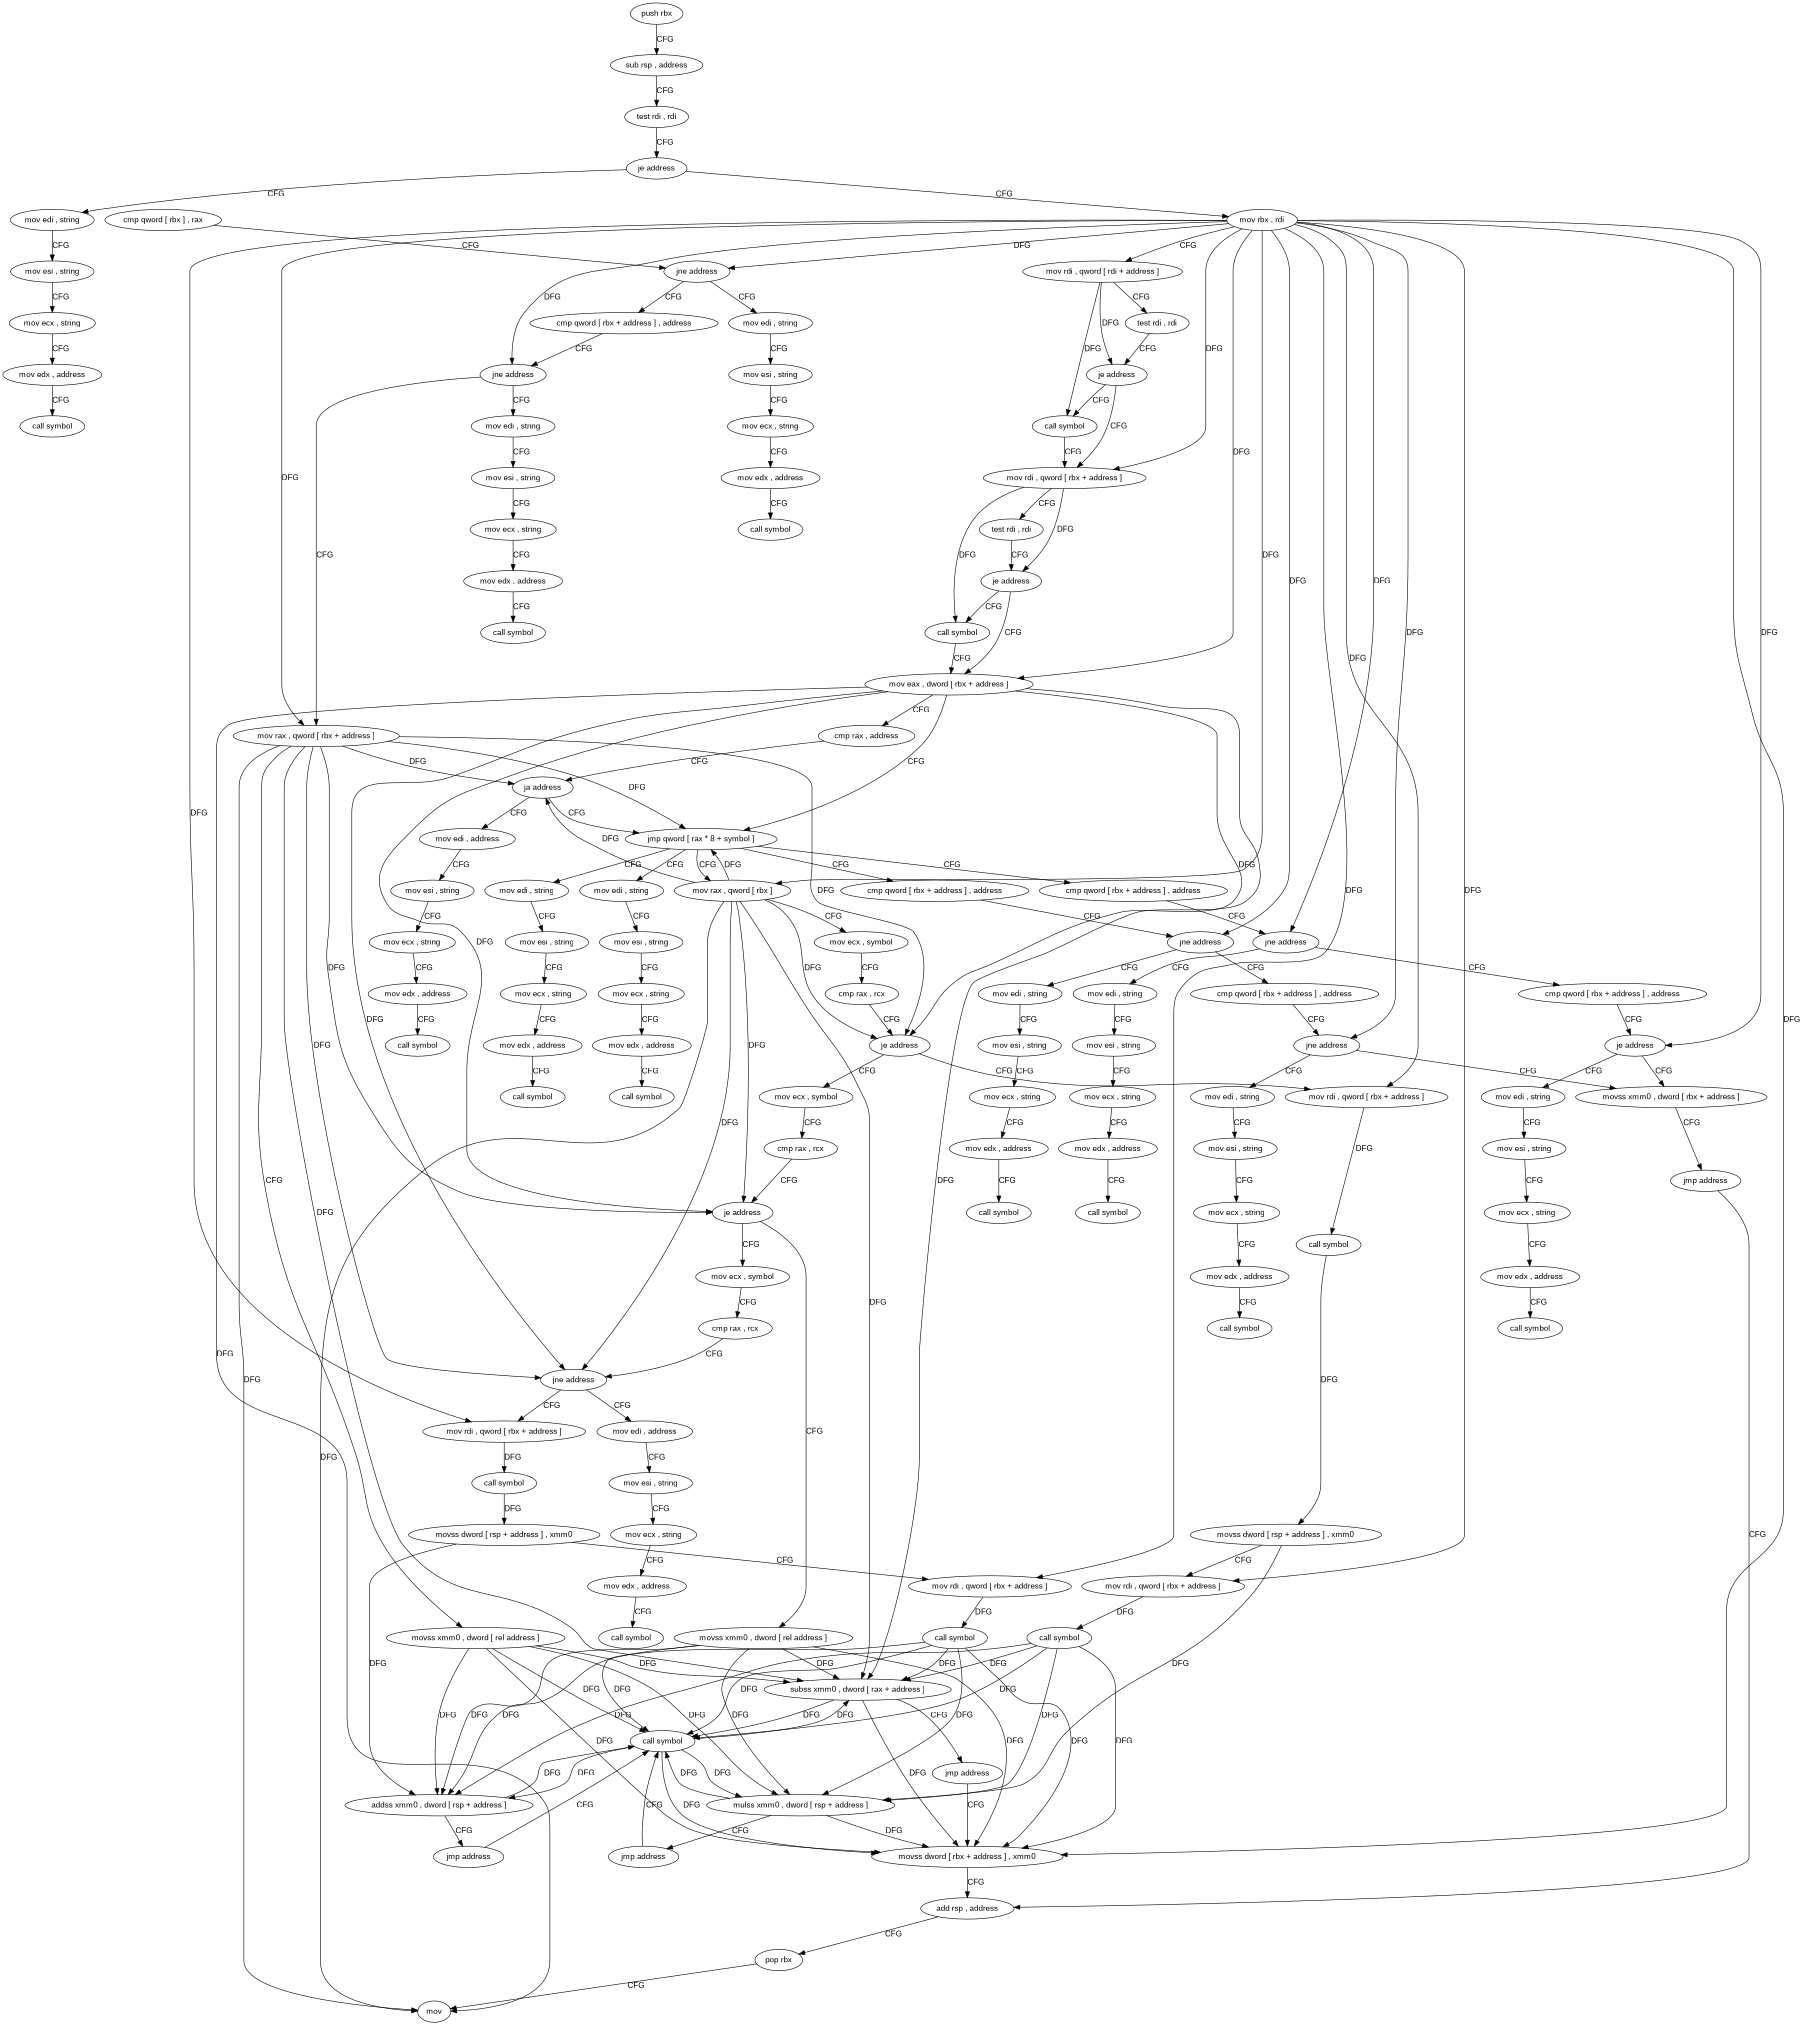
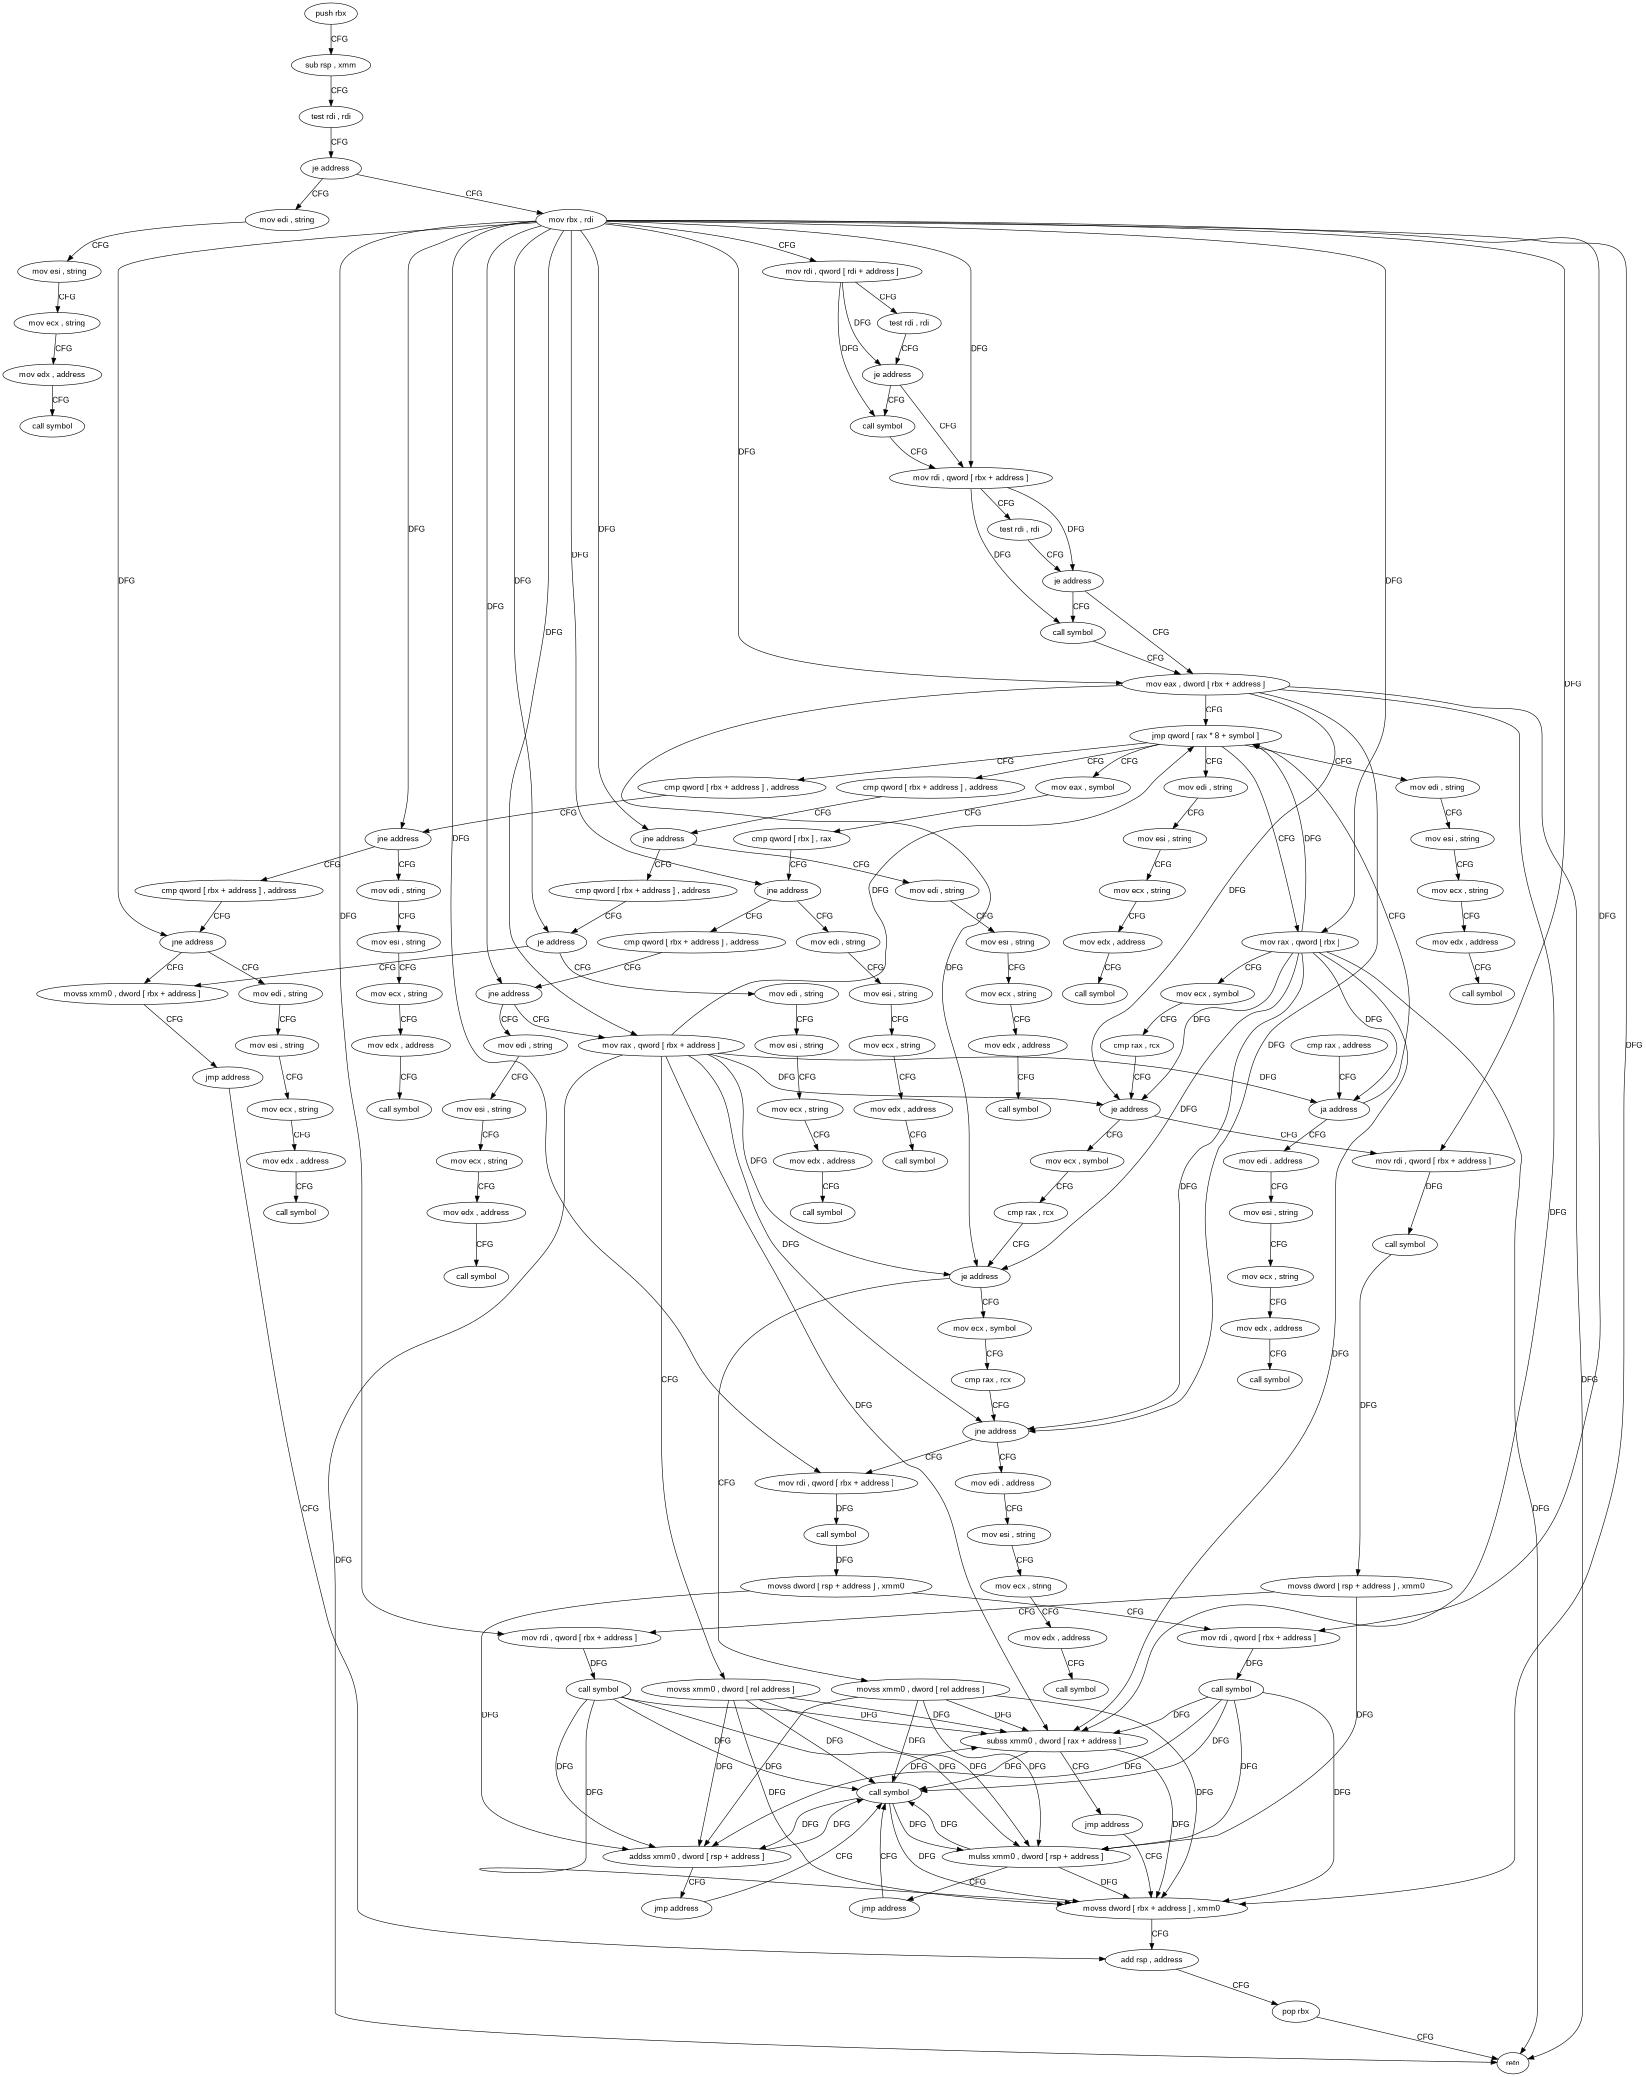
(657, 65) -> (331, 65)
(910, 709) -> none
none -> (1083, 788)
(434, 2012) -> (1513, 2063)
